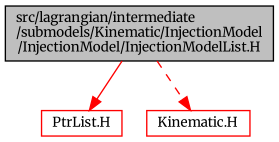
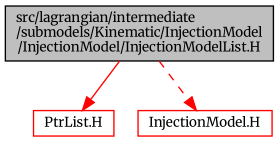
(198, 123) -> (205, 123)
